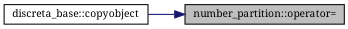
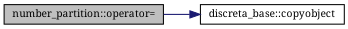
(161, 14) -> (177, 14)
